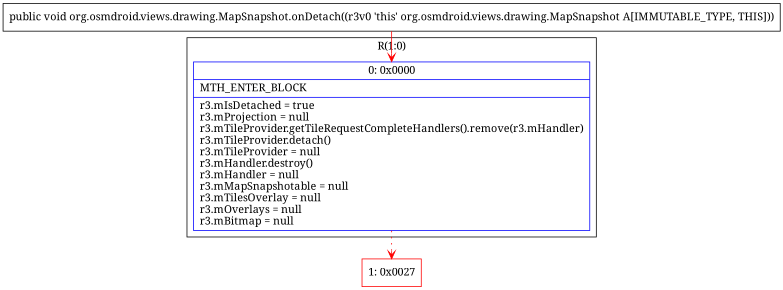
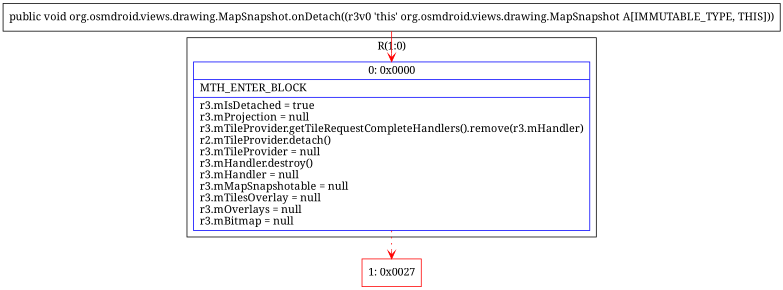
(265, 140) -> (265, 140)
